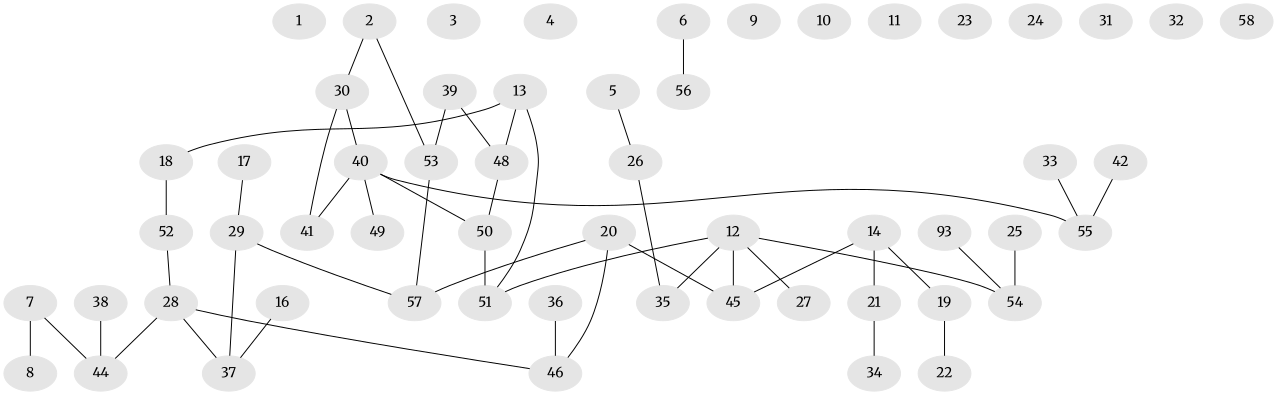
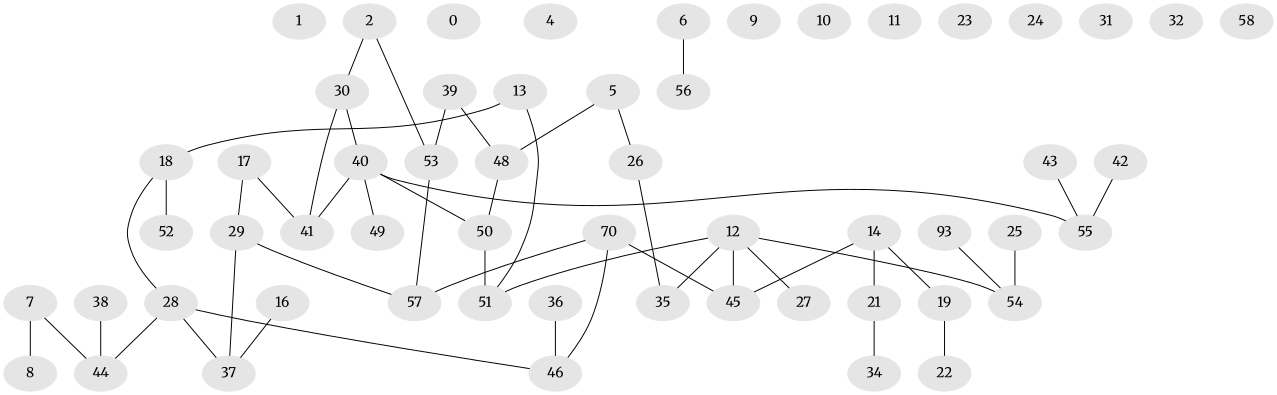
(454, 22) -> (454, 22)
(511, 127) -> (557, 127)
(1050, 162) -> (1050, 162)
none -> (276, 198)
(609, 233) -> (609, 233)
(169, 268) -> (127, 234)
